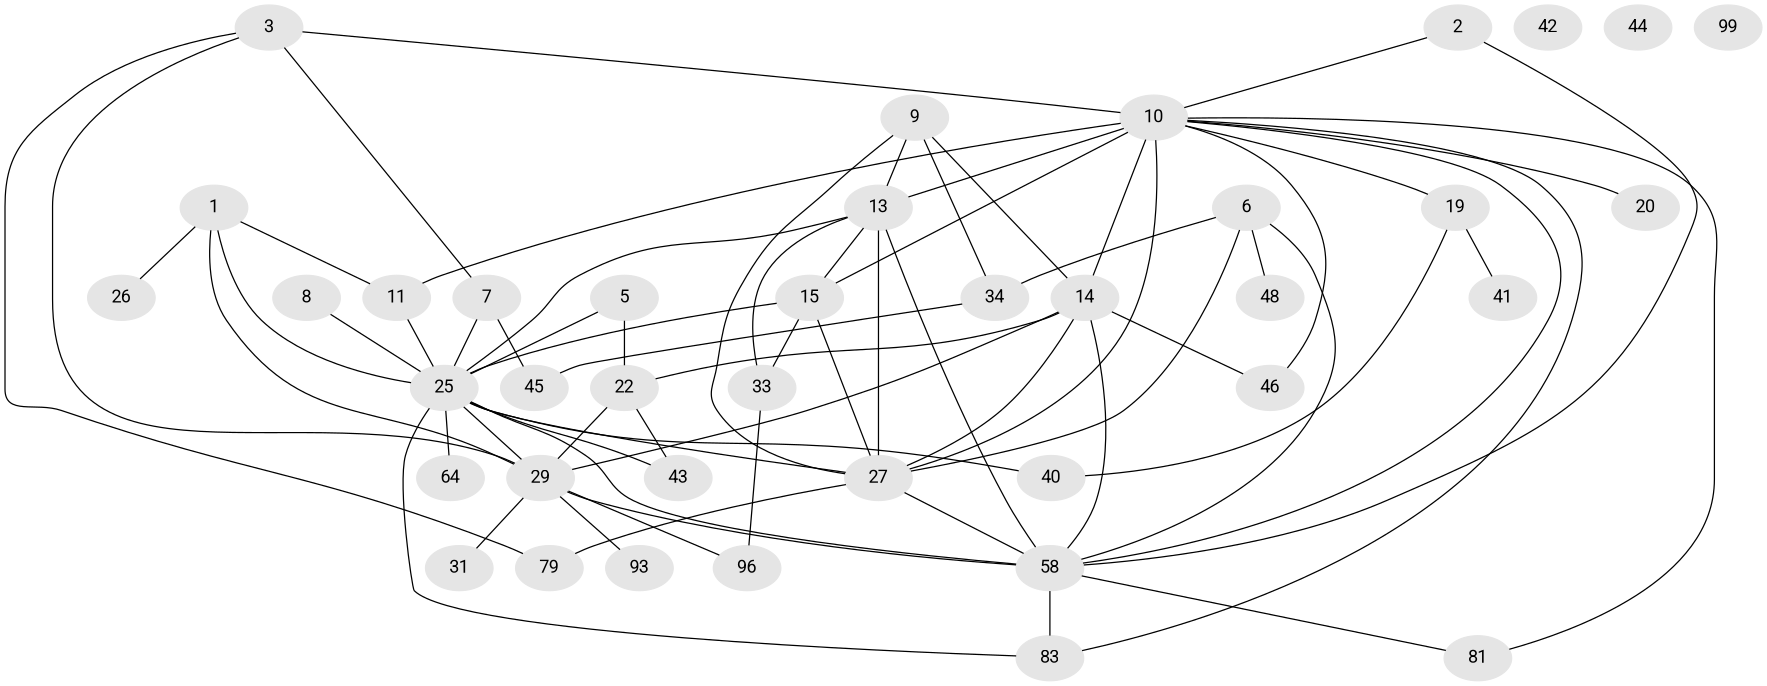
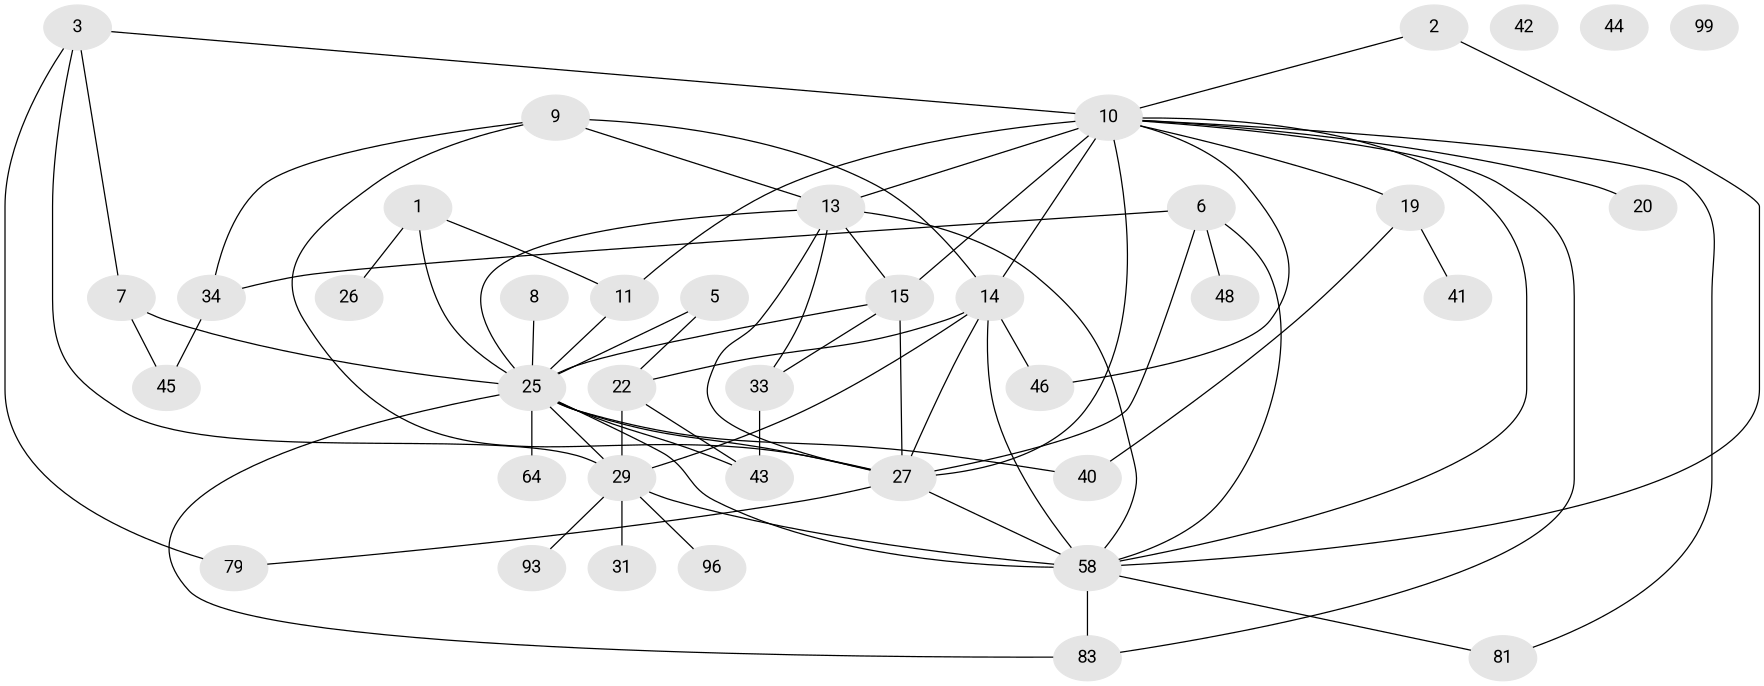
(314, 397) -> none
(755, 478) -> (760, 433)
